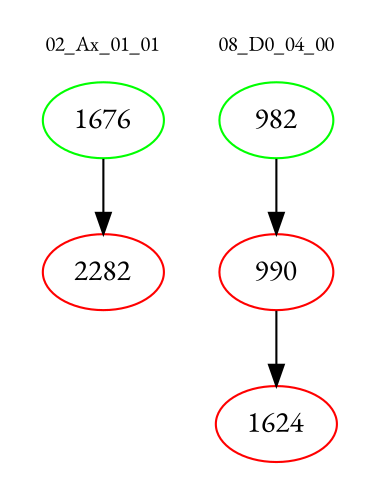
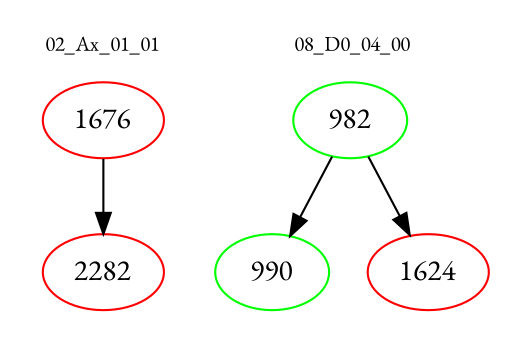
(103, 120) -> (103, 120)
(276, 272) -> (272, 272)
(276, 338) -> (384, 186)
